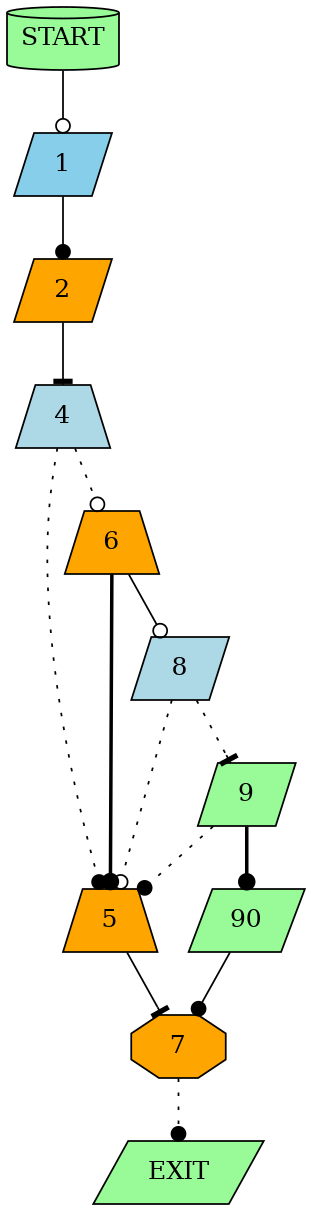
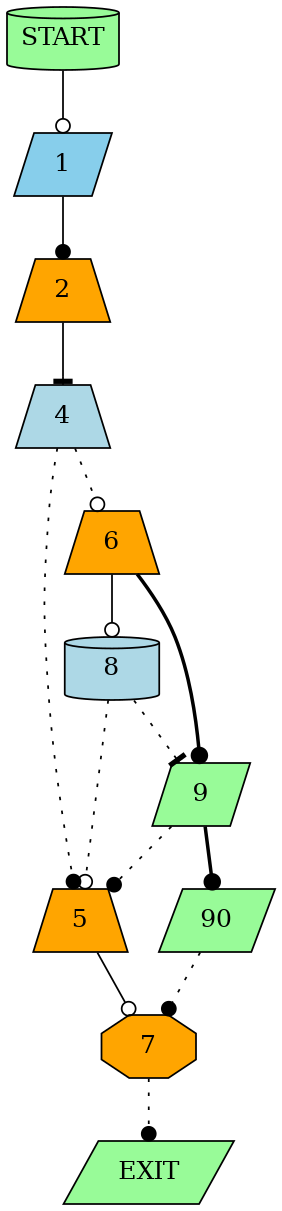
(63, 290) -> (63, 290)
(180, 668) -> (112, 668)
(111, 724) -> (182, 656)
(216, 977) -> (186, 977)
(142, 980) -> (111, 977)
